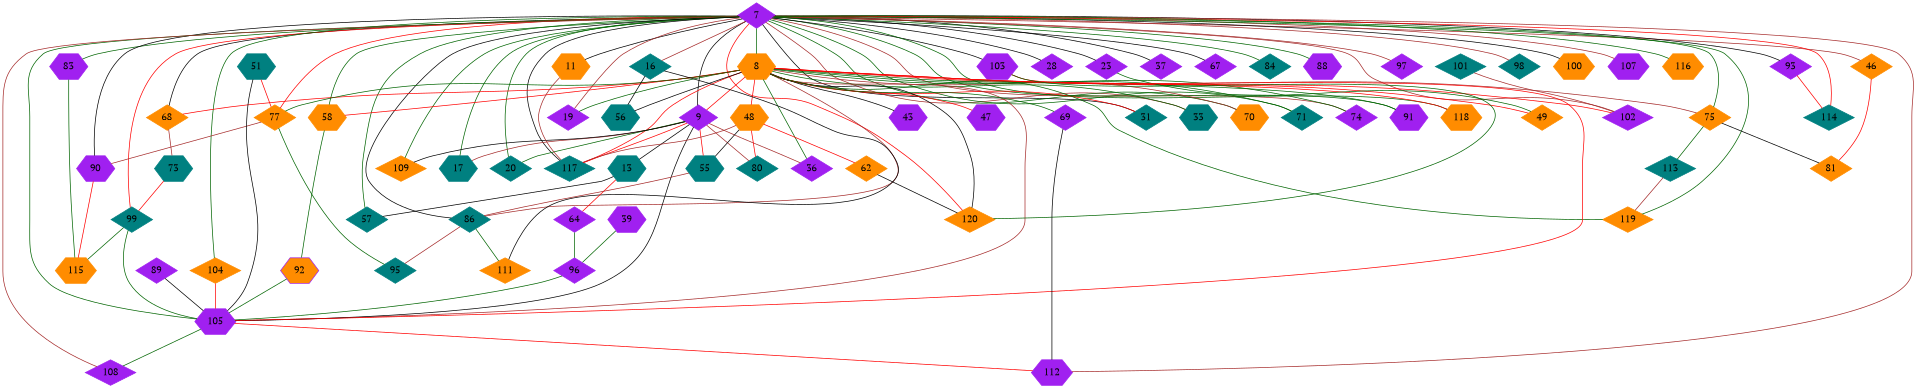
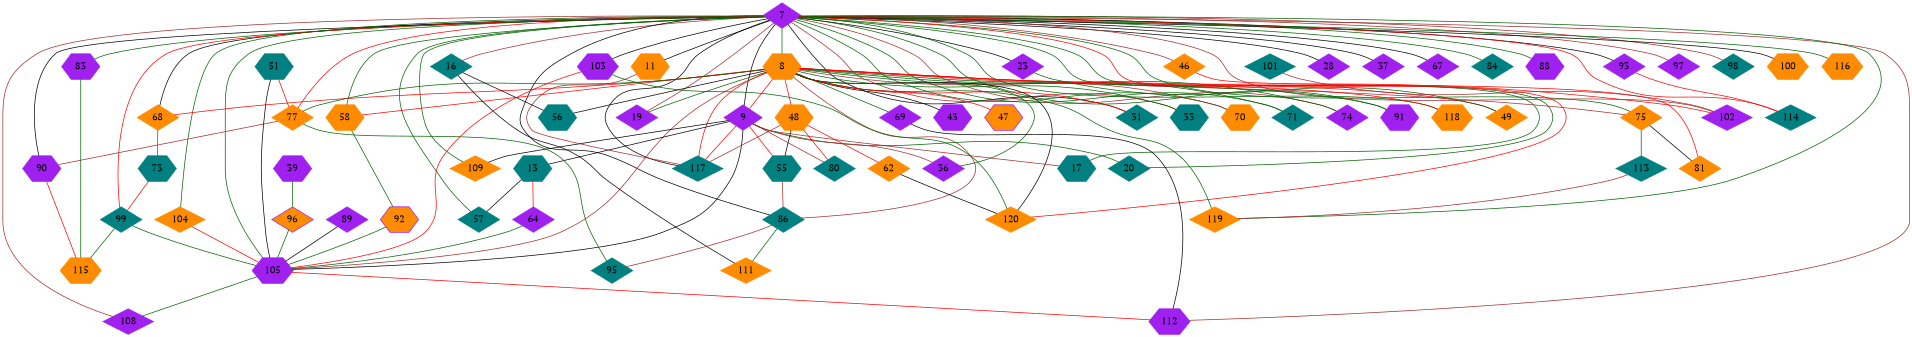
(1629, 67) -> none
(986, 118) -> (1004, 118)
(575, 245) -> (409, 254)
(575, 271) -> (293, 220)
